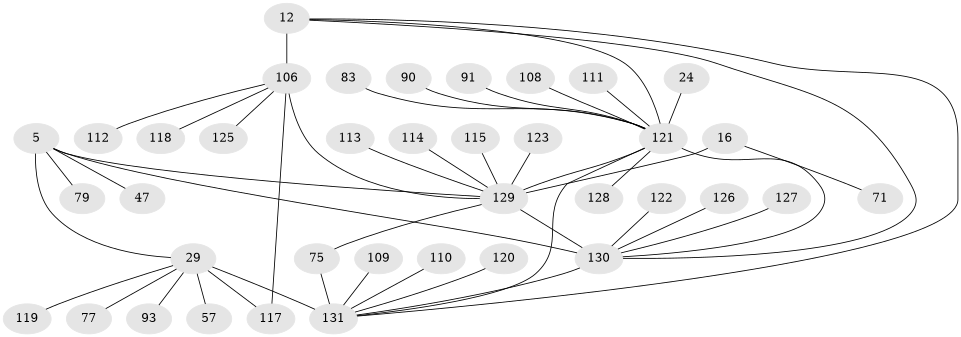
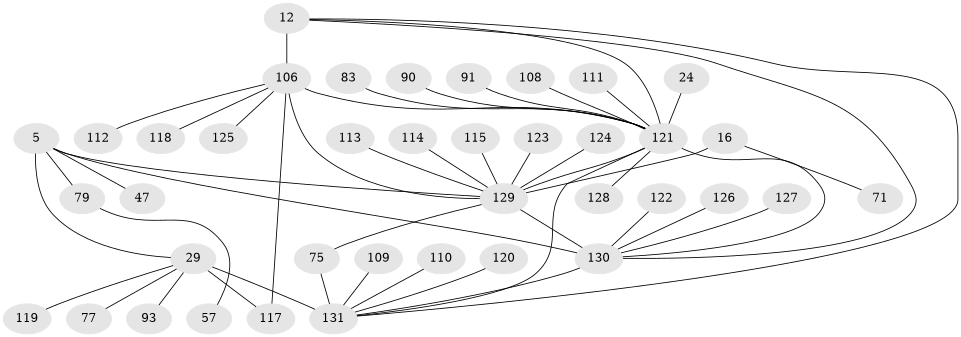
none -> (423, 109)
none -> (601, 139)
(201, 289) -> (197, 224)
